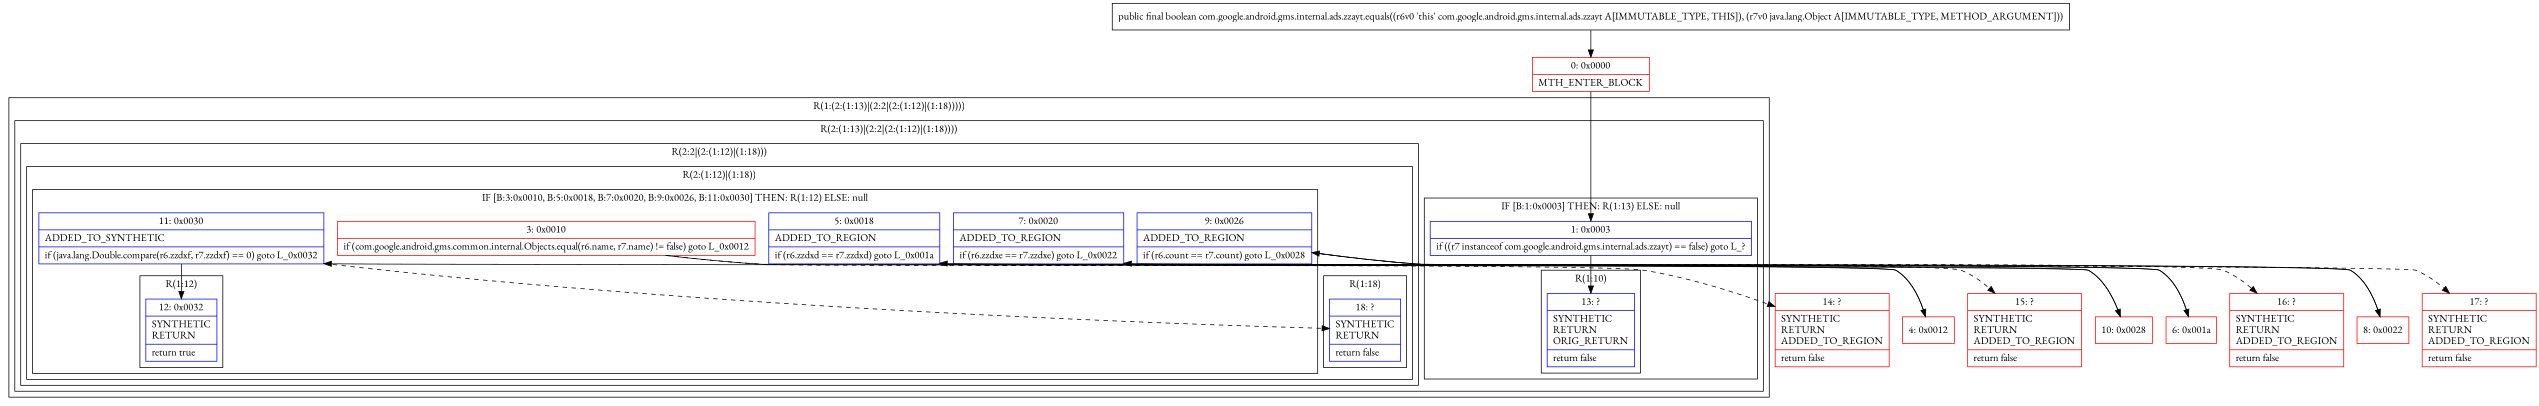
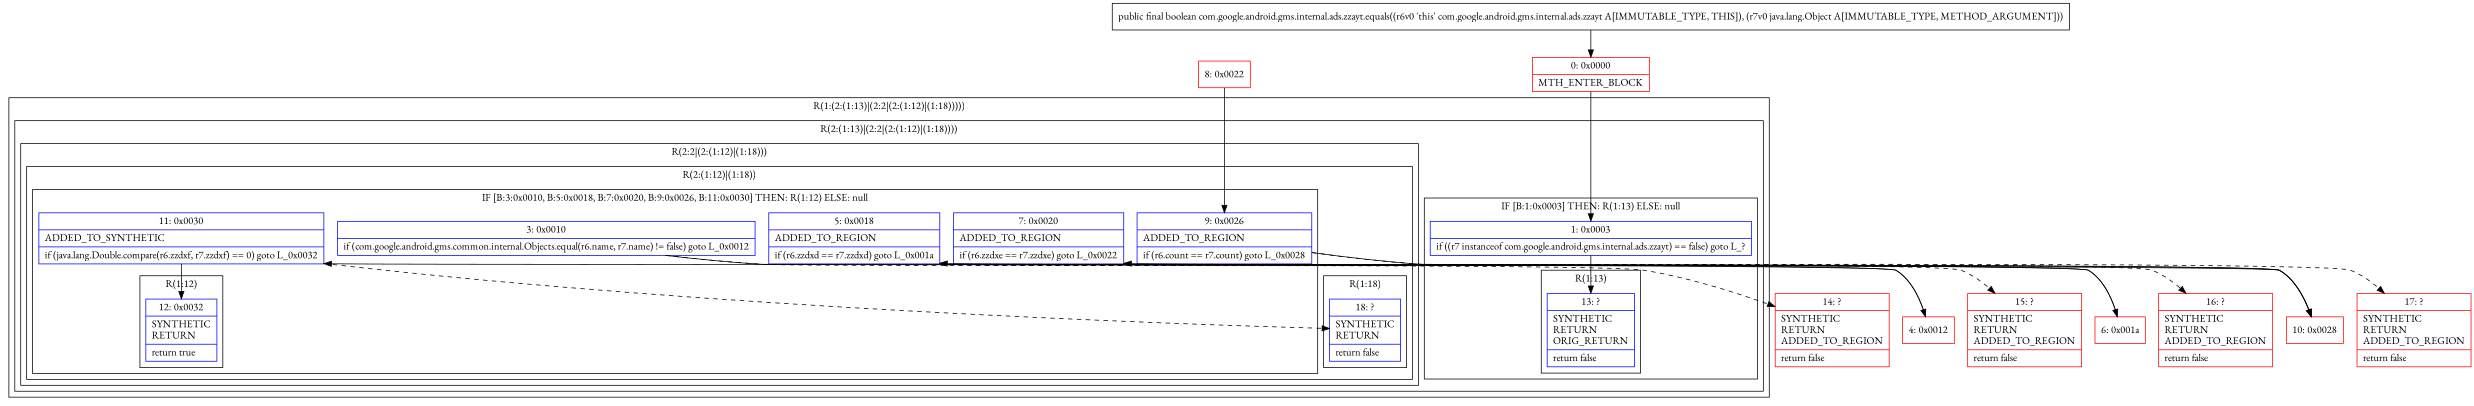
(546, 238) -> (546, 238)
(1762, 265) -> (1727, 265)
(1591, 279) -> (1591, 279)
